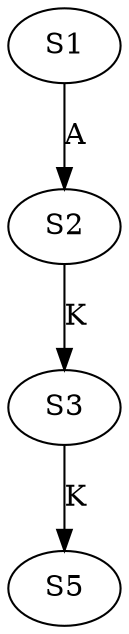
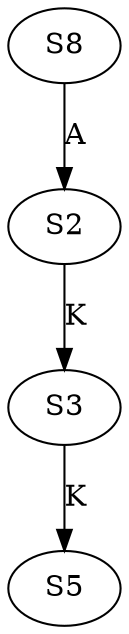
(64, 46) -> (64, 46)
